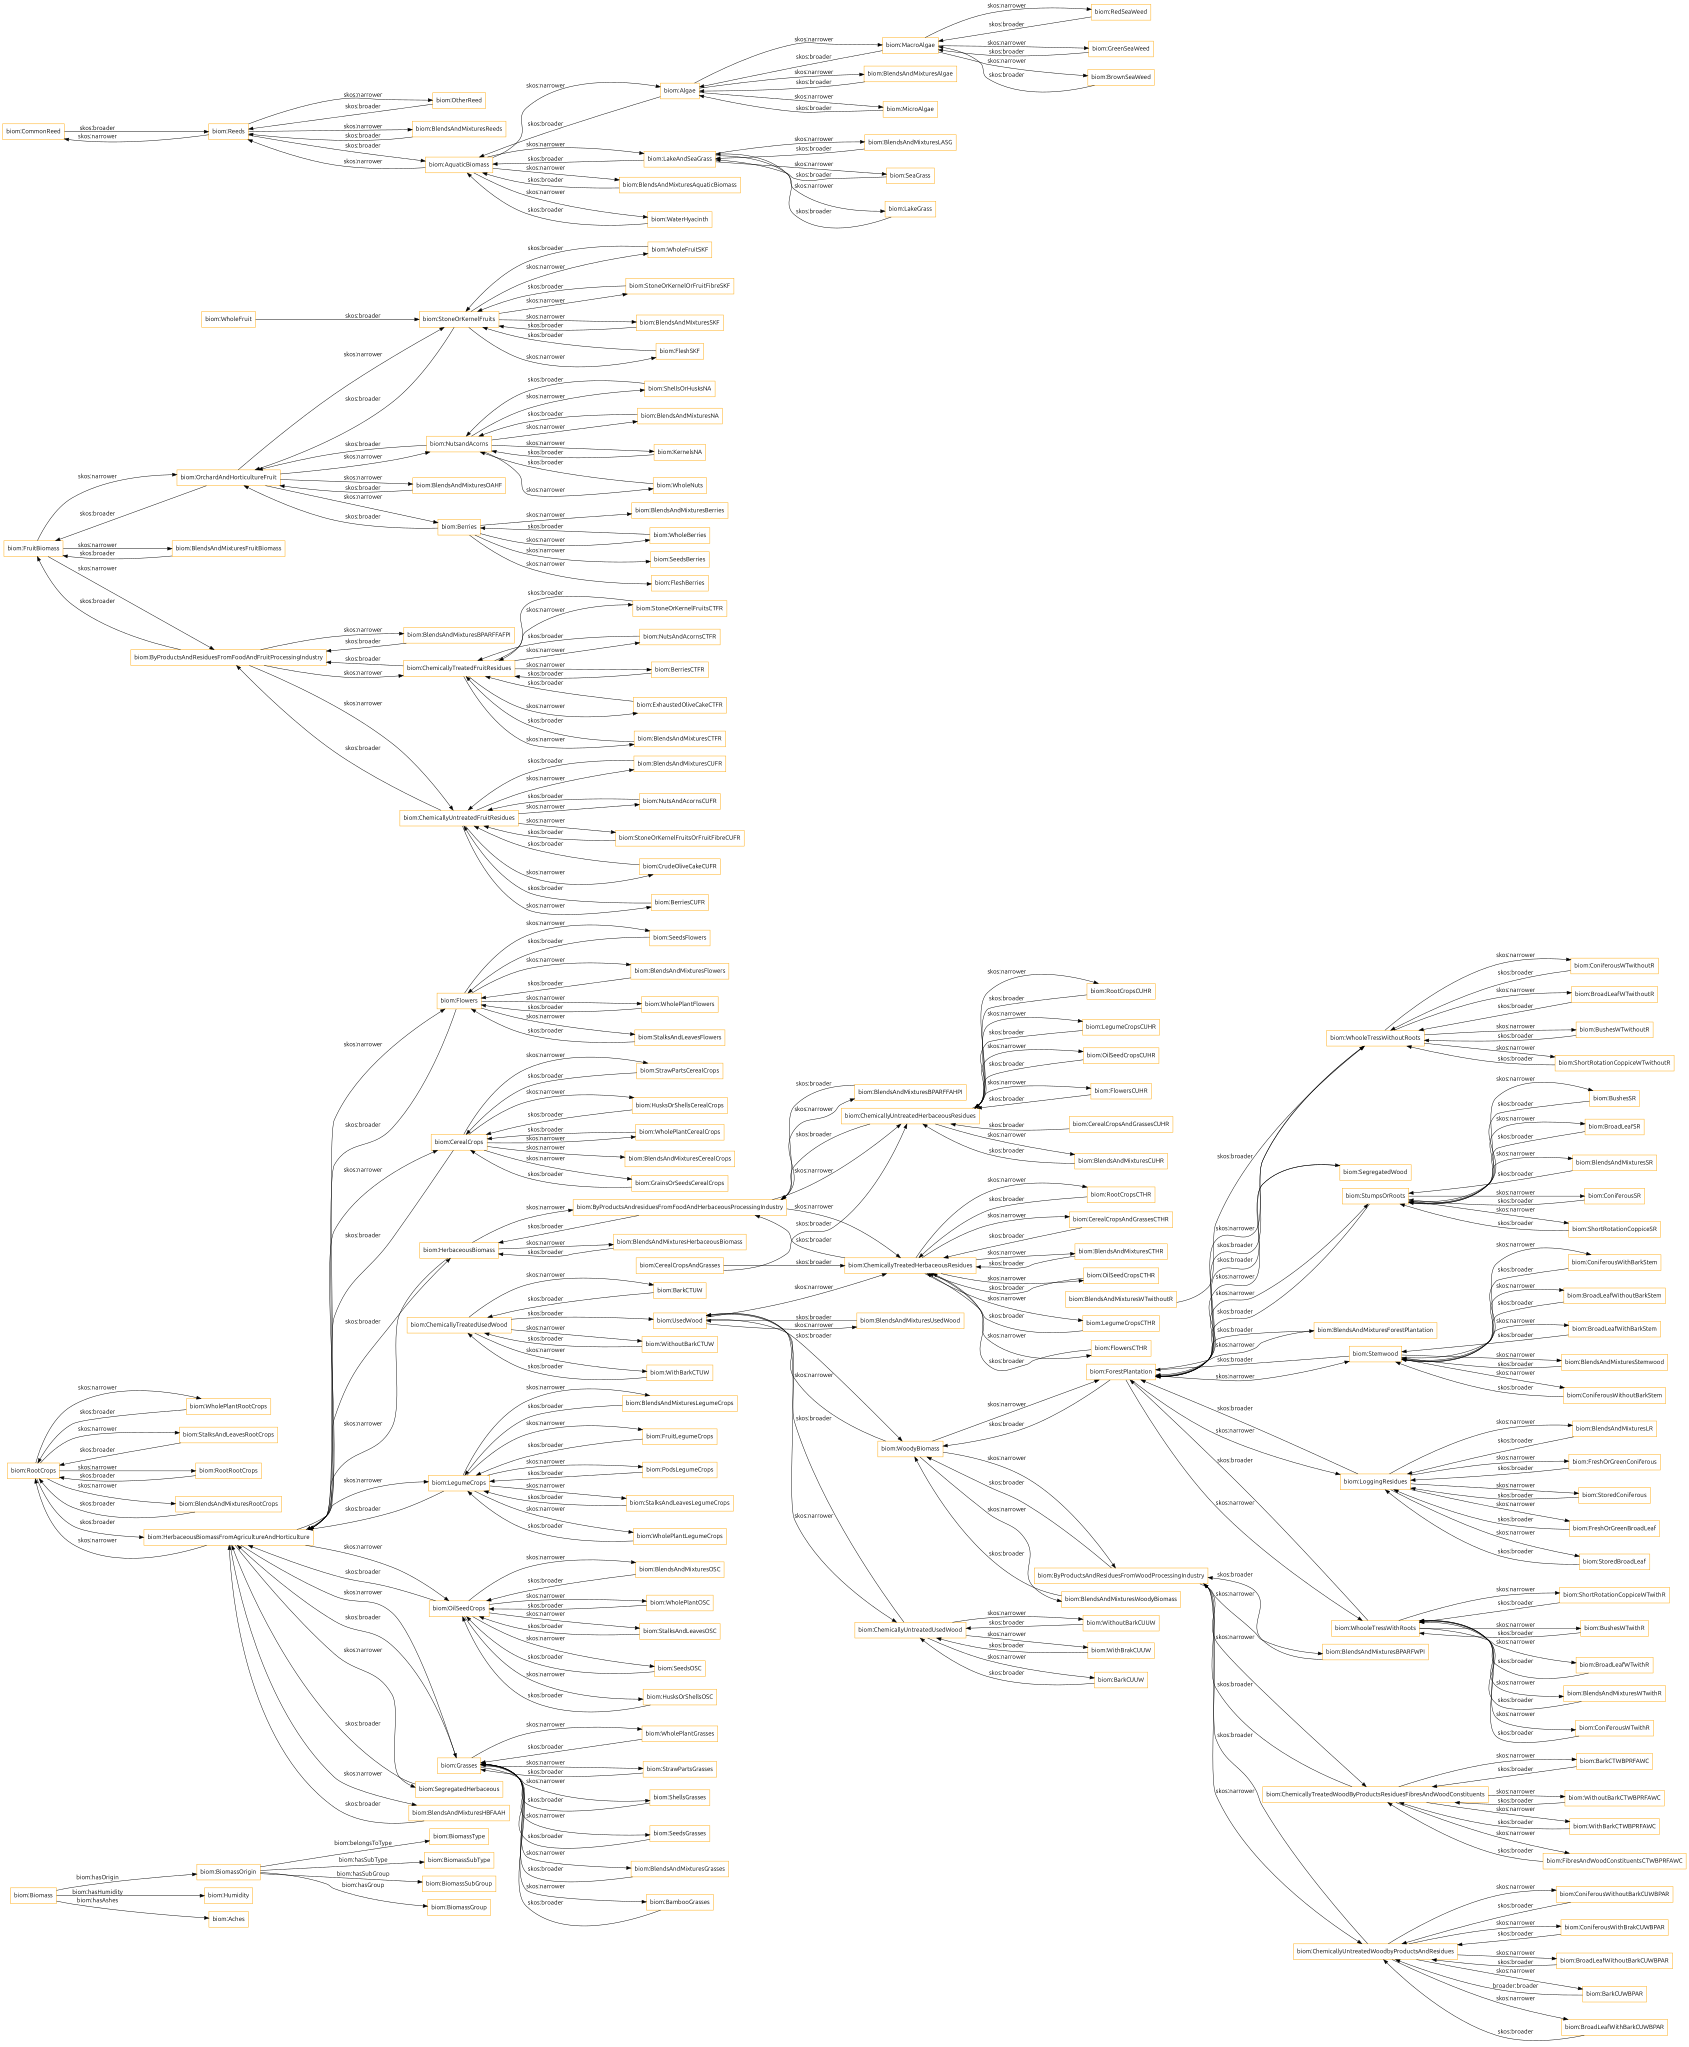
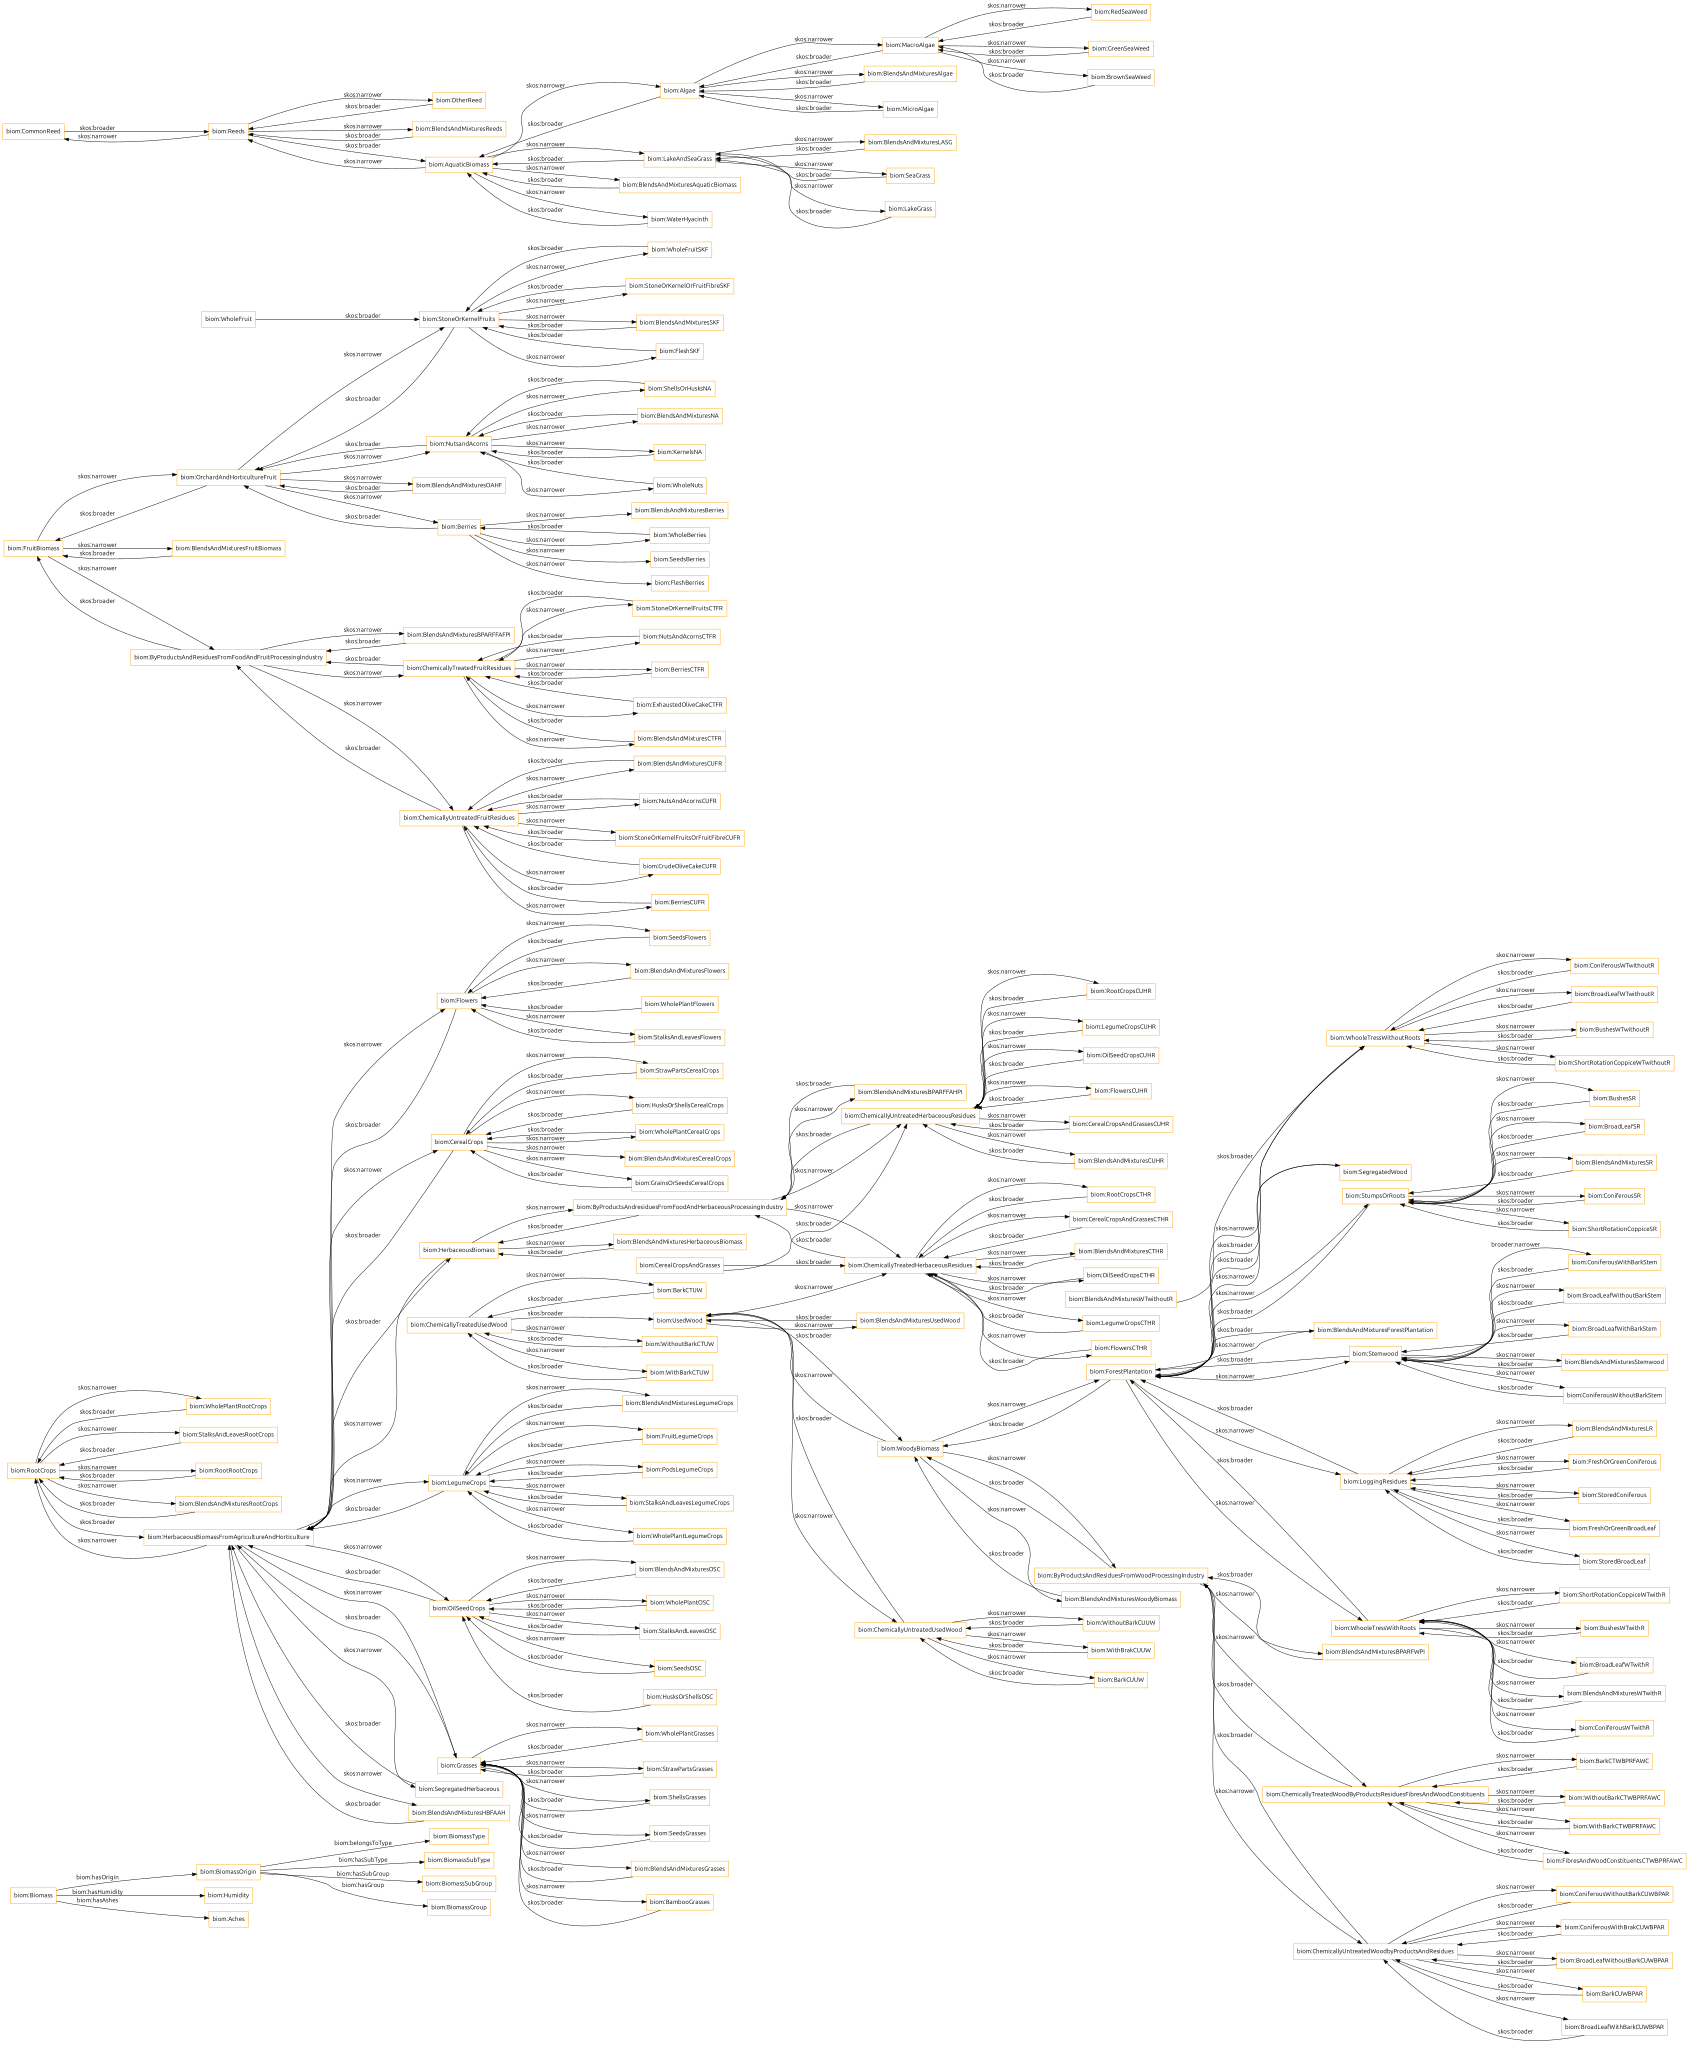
(559, 1002) -> none
none -> (1022, 1120)
(1516, 1245) -> (1516, 1245)
(539, 1683) -> none
(1516, 1986) -> (1516, 1986)
